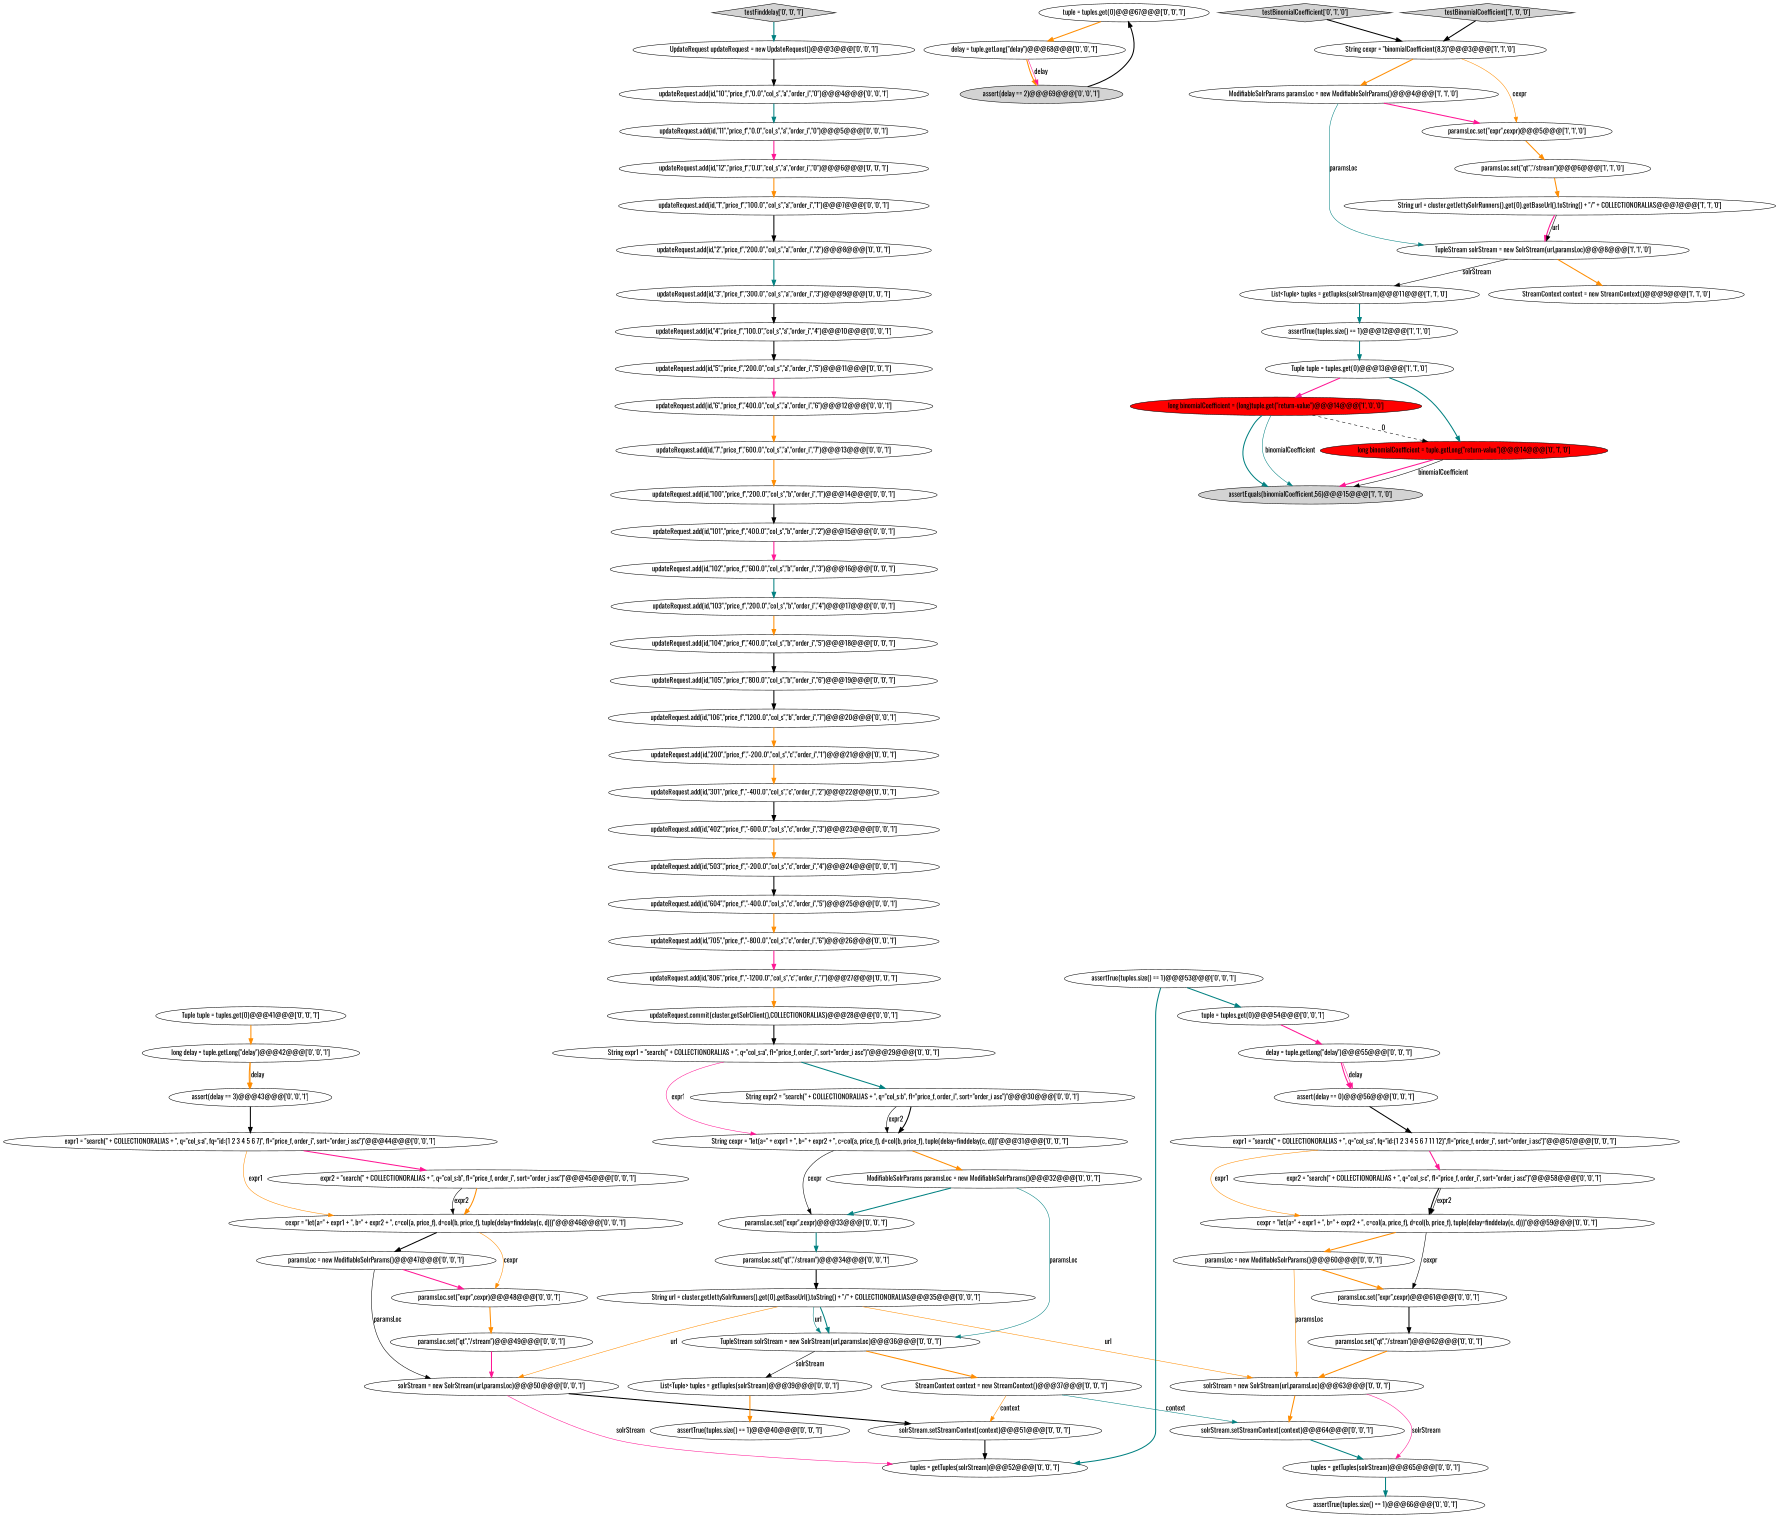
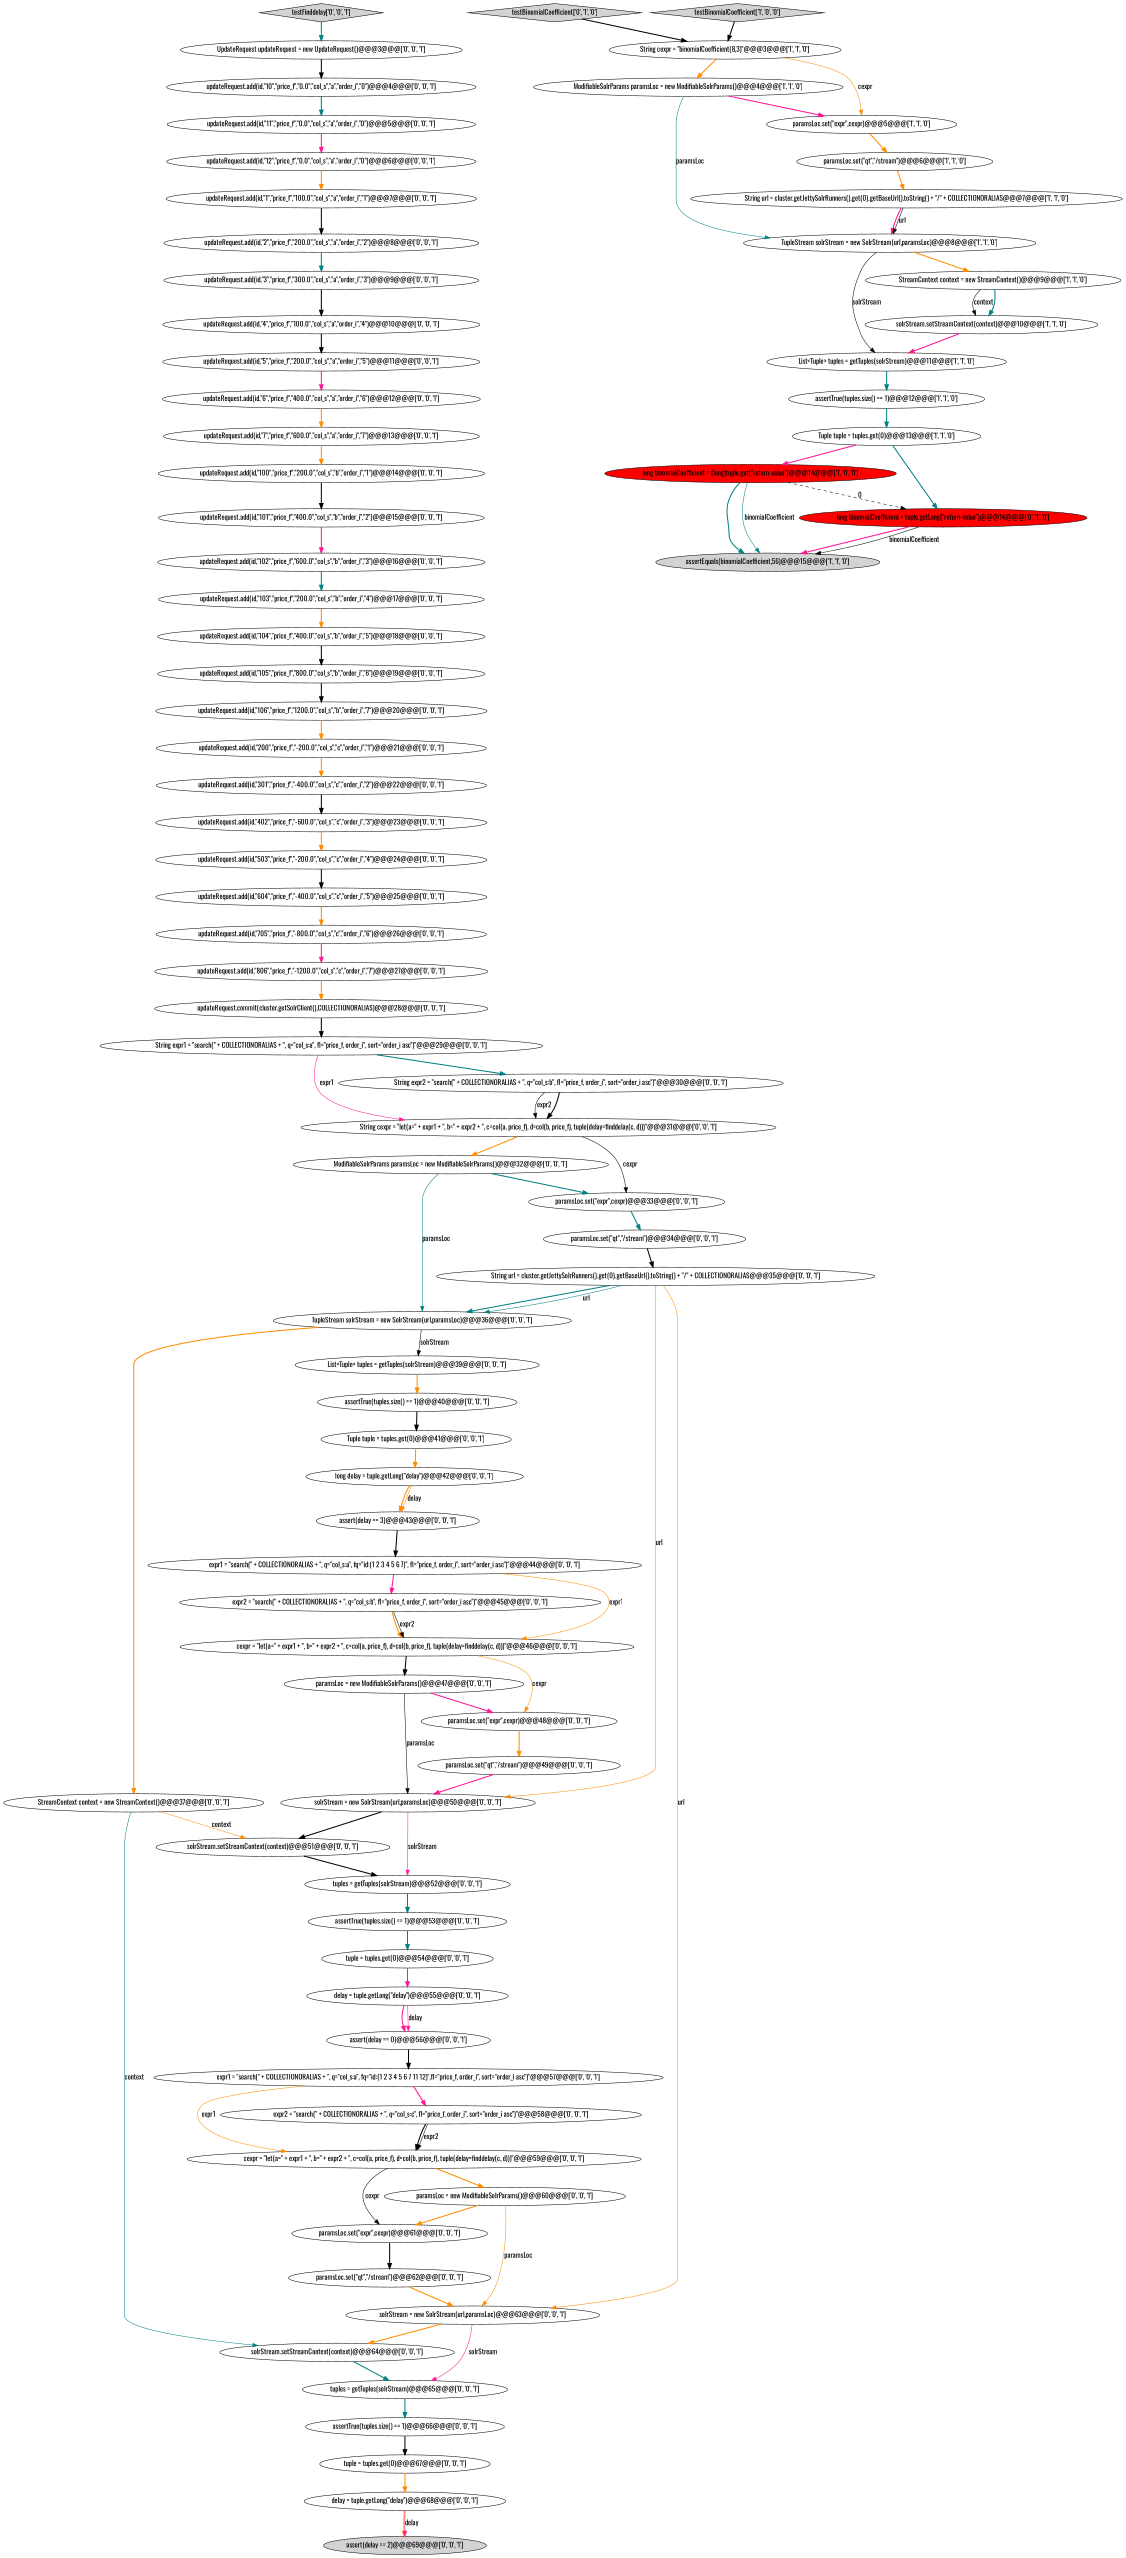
(1124, 66) -> (405, 2443)
none -> (981, 325)
(1156, 1253) -> (407, 1901)
none -> (417, 1418)
